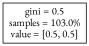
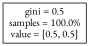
(45, 23) -> (45, 23)
